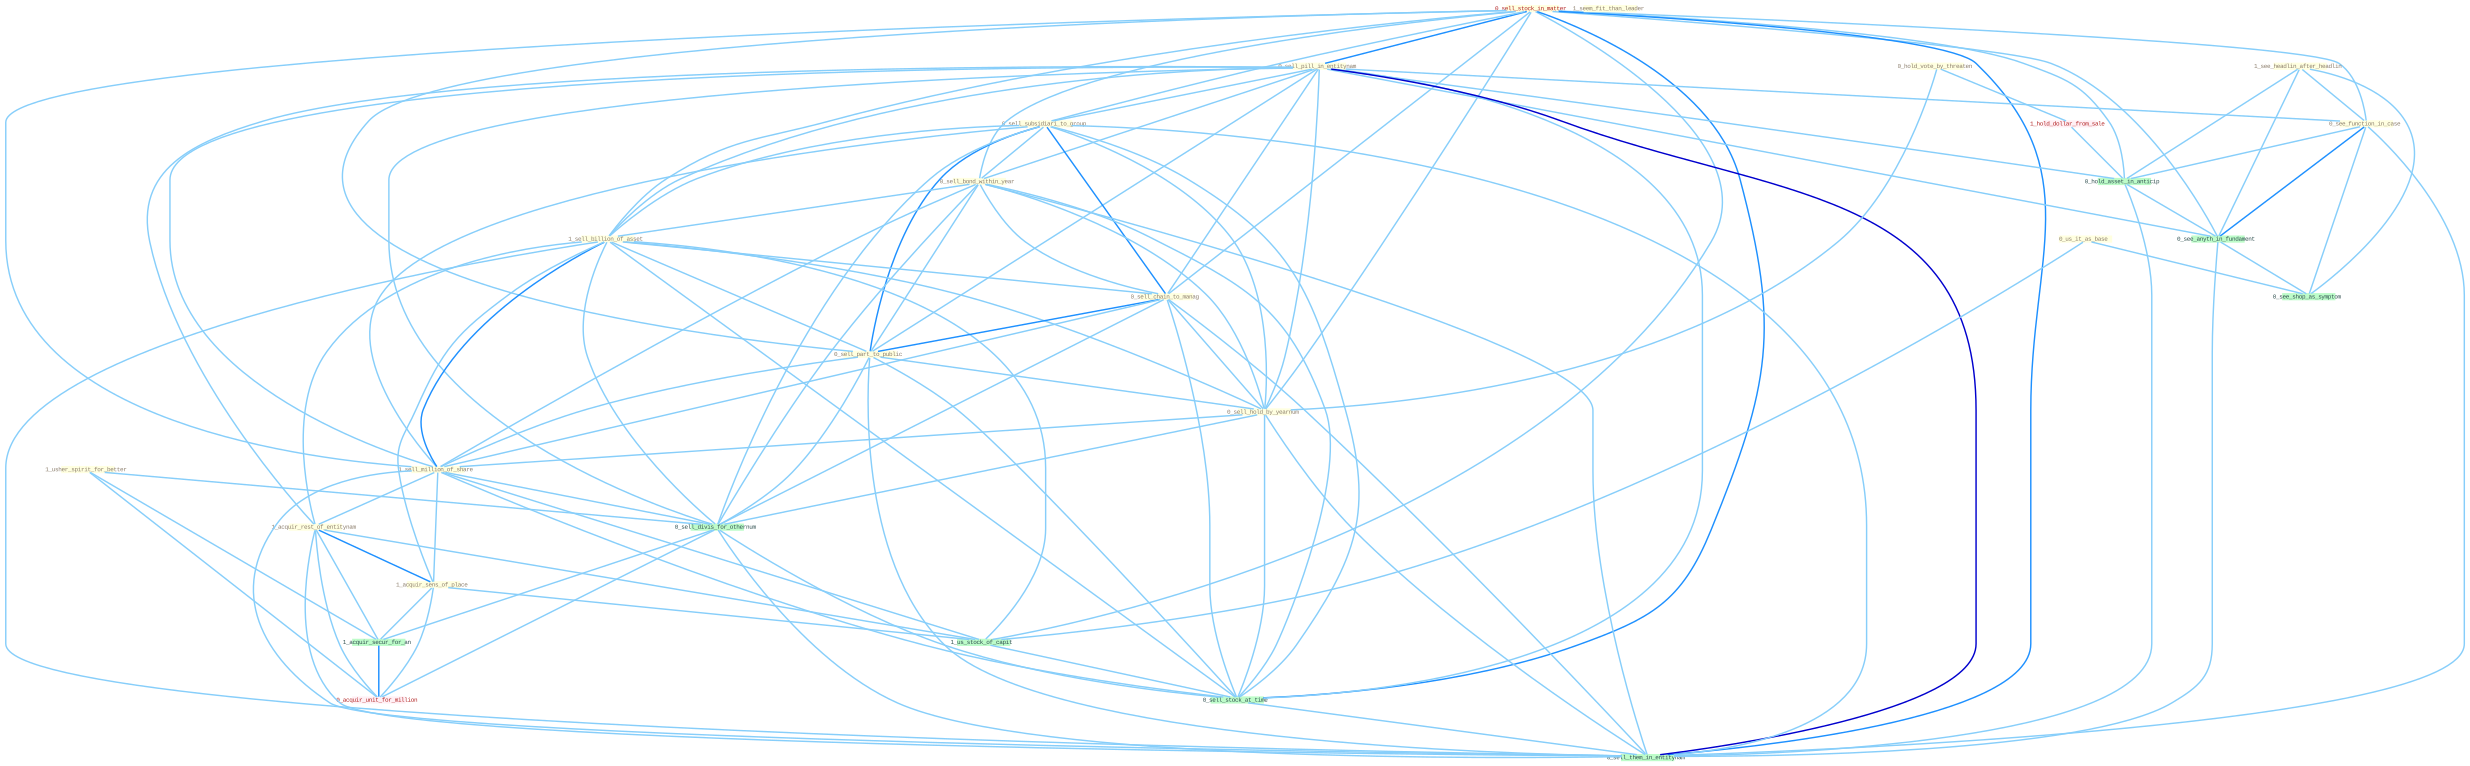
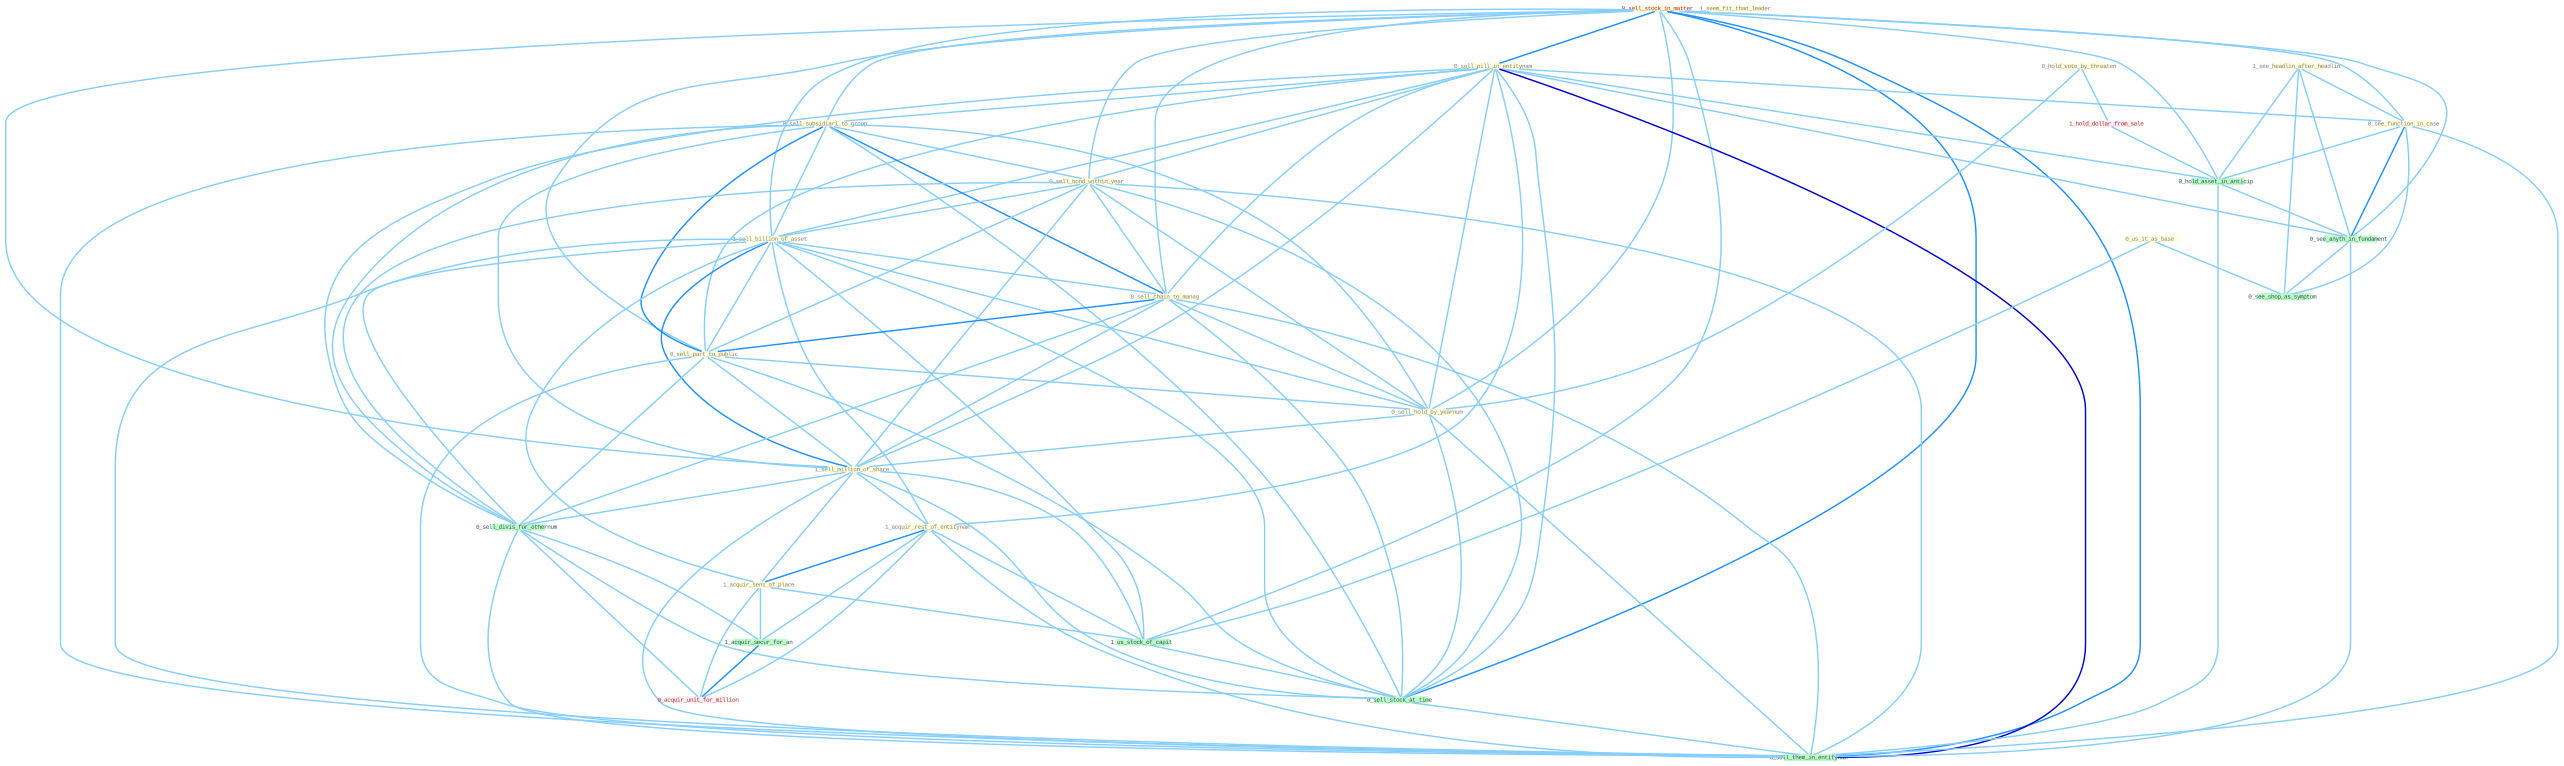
(88, 470) -> none
(991, 470) -> none
